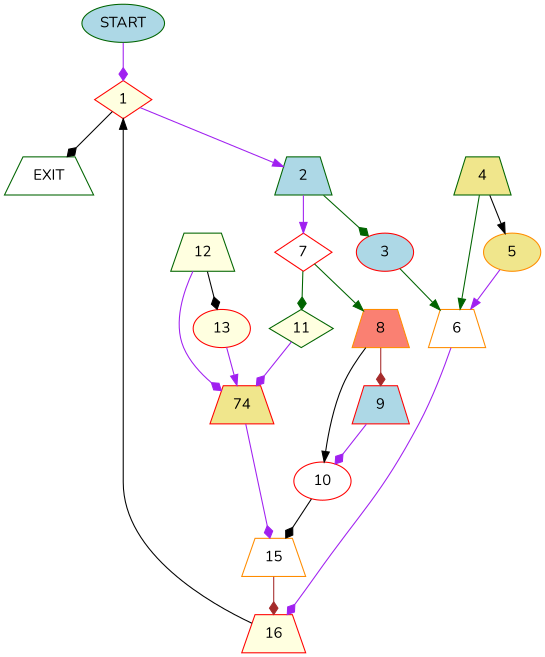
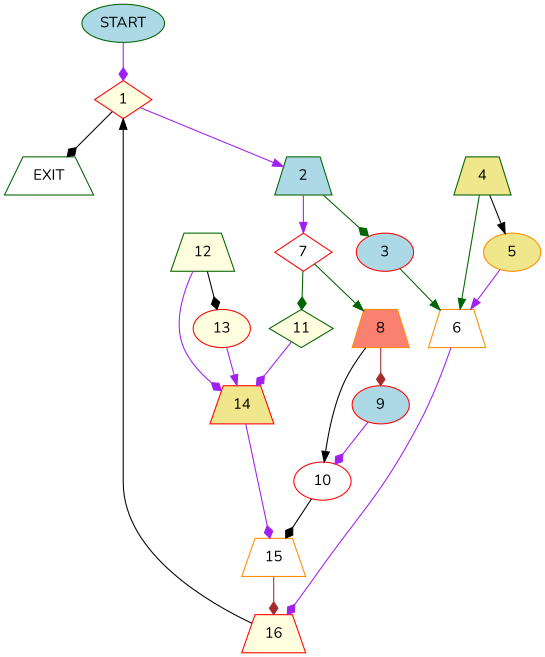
(242, 405) -> (242, 405)
(381, 405) -> (381, 405)
